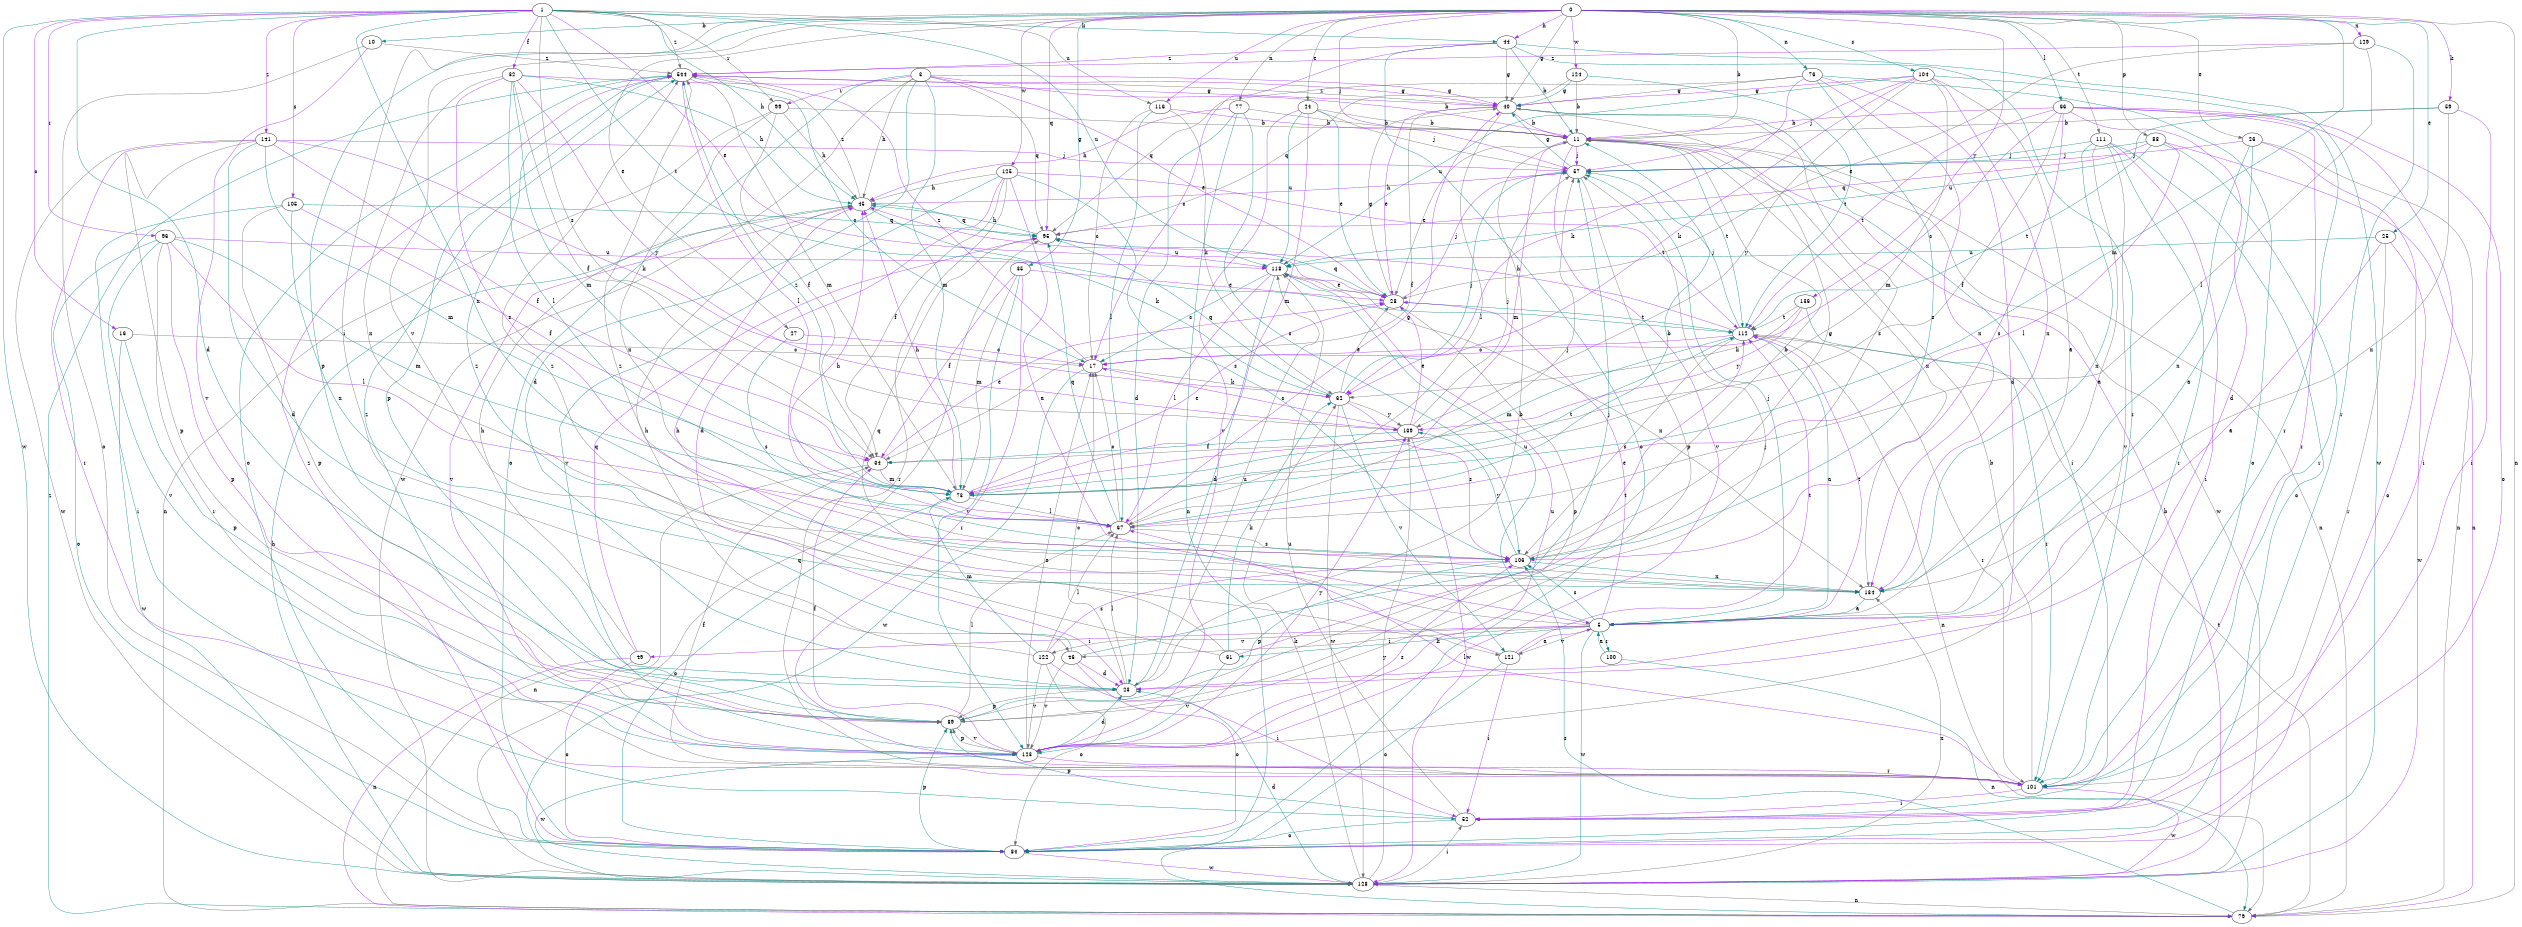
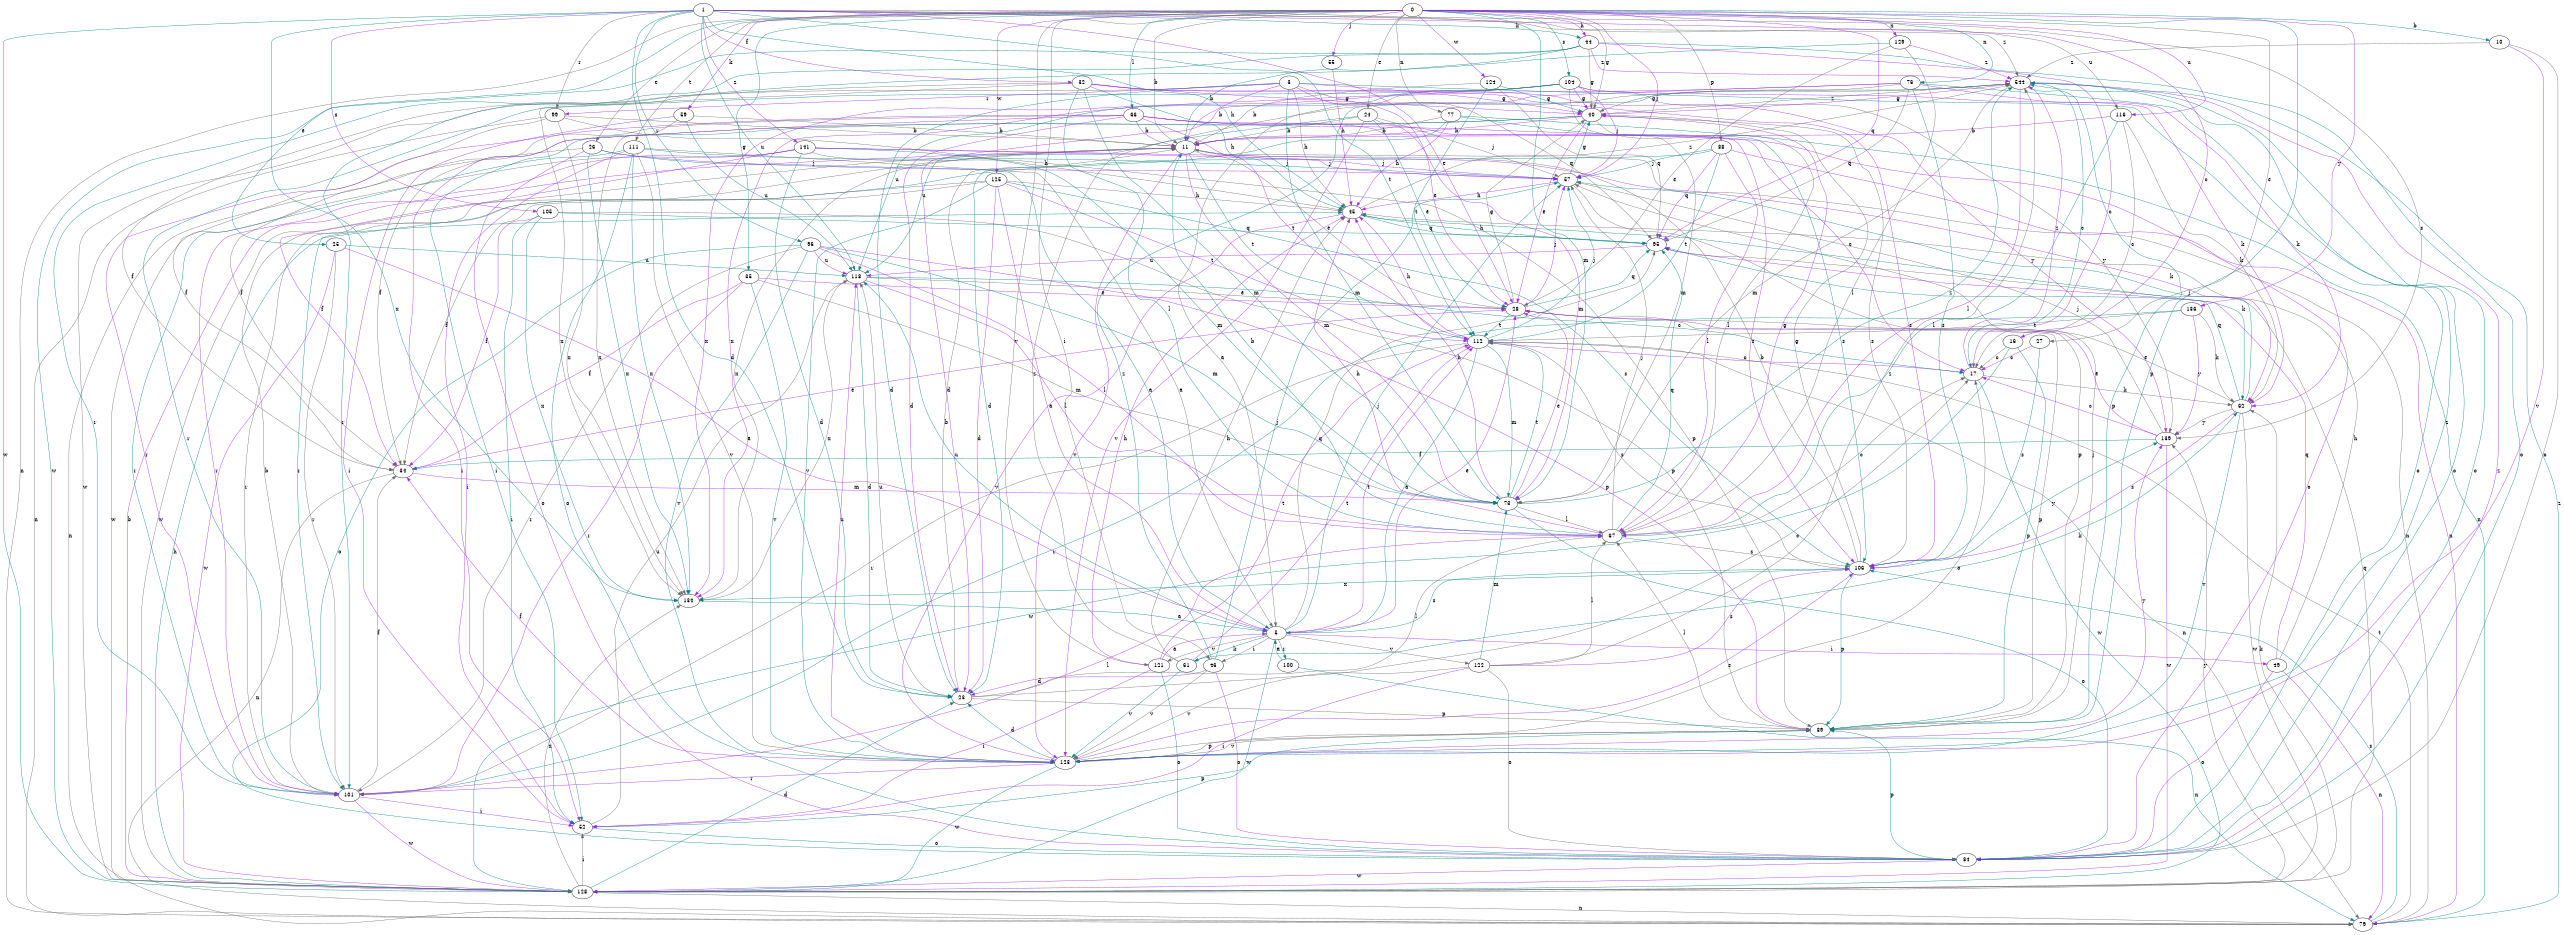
(54, 30) -> (662, 143)
none -> (1332, 63)
(1403, 540) -> (1839, 753)
